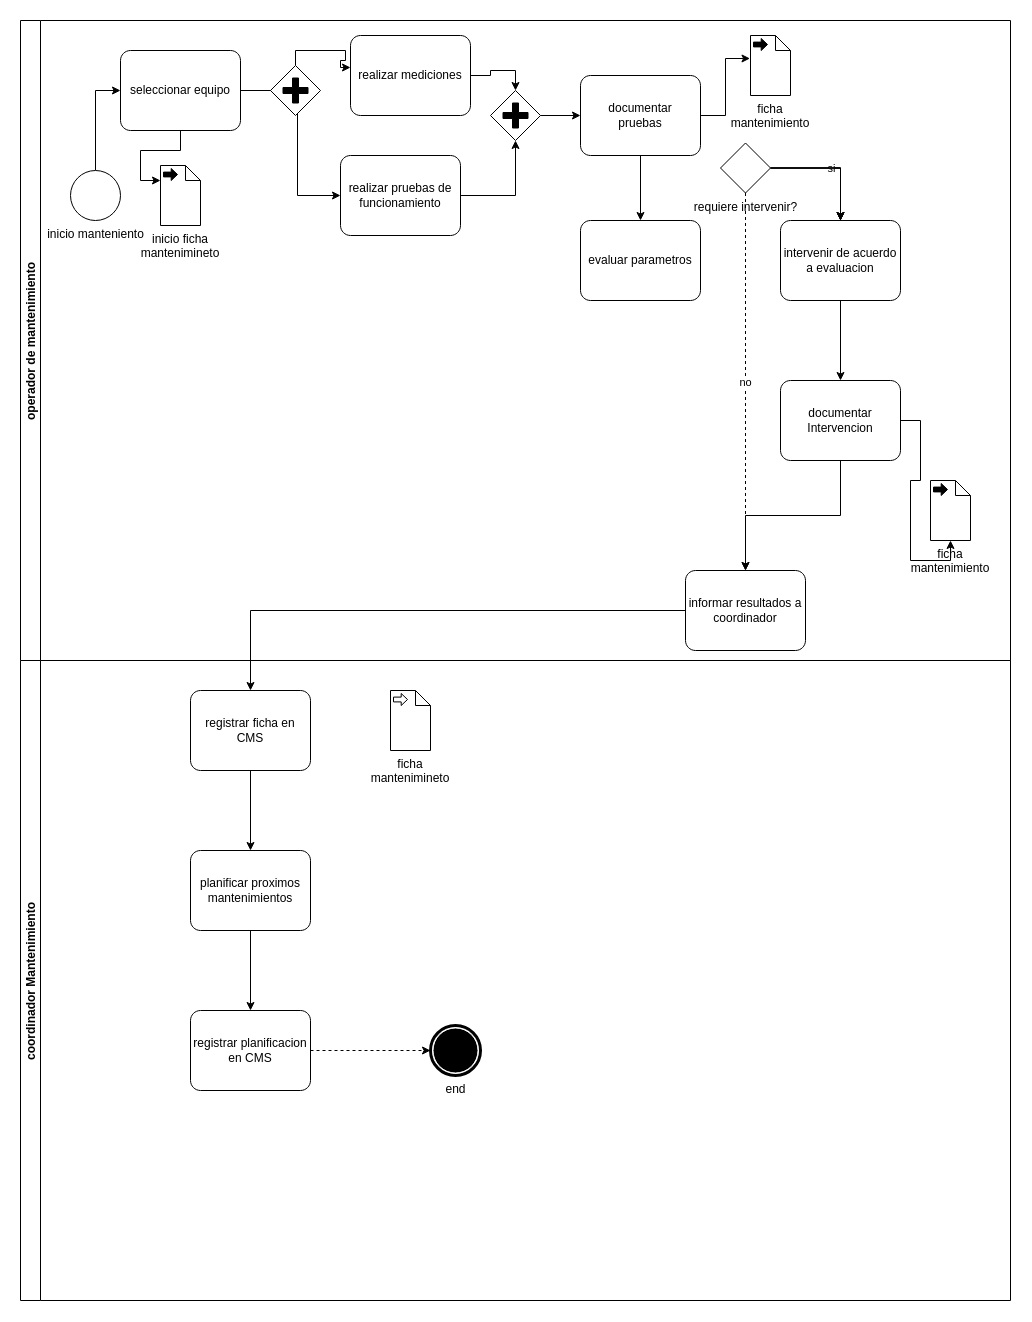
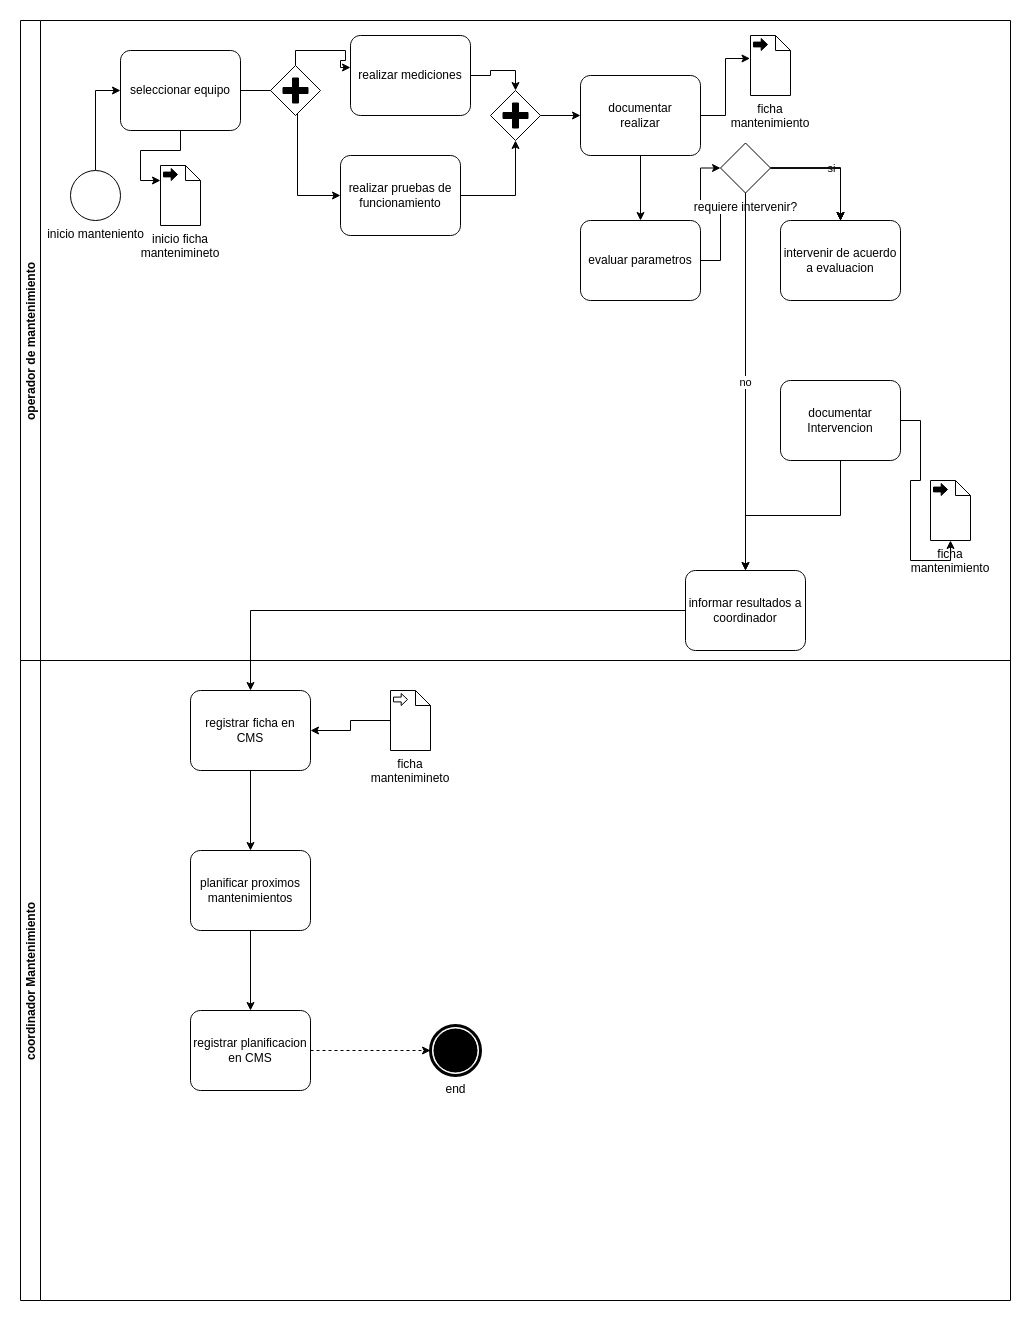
(641, 116) -> (641, 116)
none -> (721, 247)
(746, 284) -> (746, 284)
(841, 337) -> none
none -> (351, 722)
